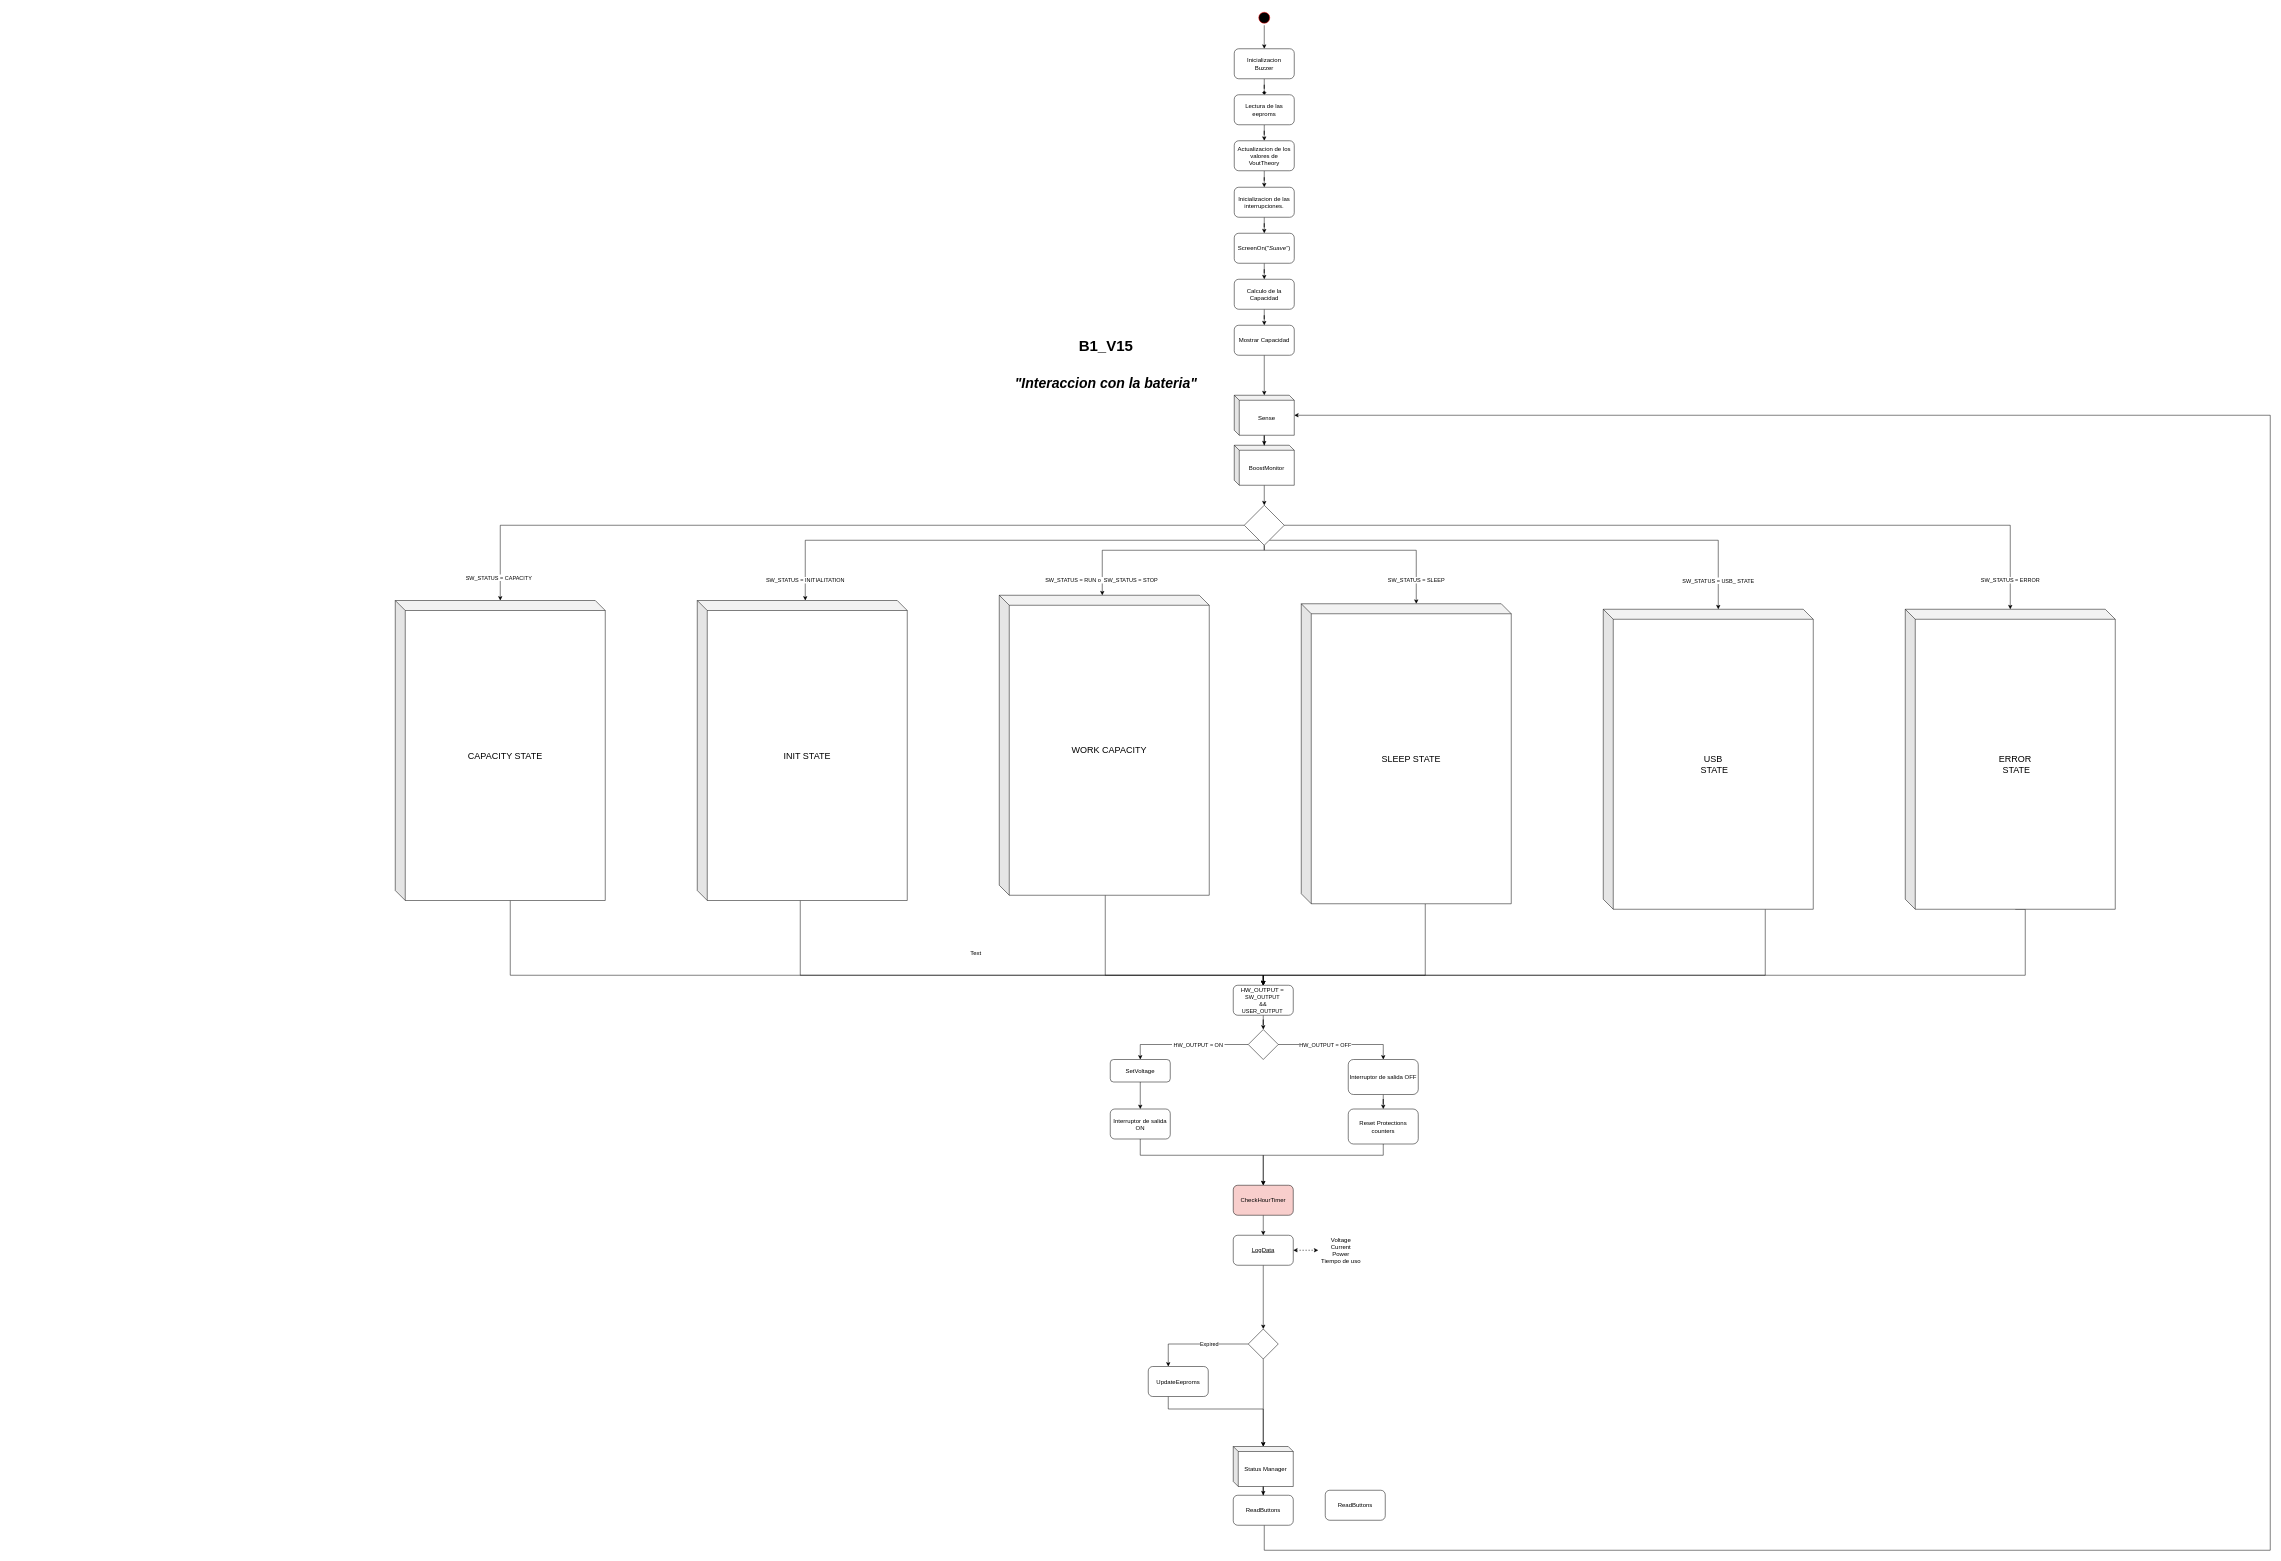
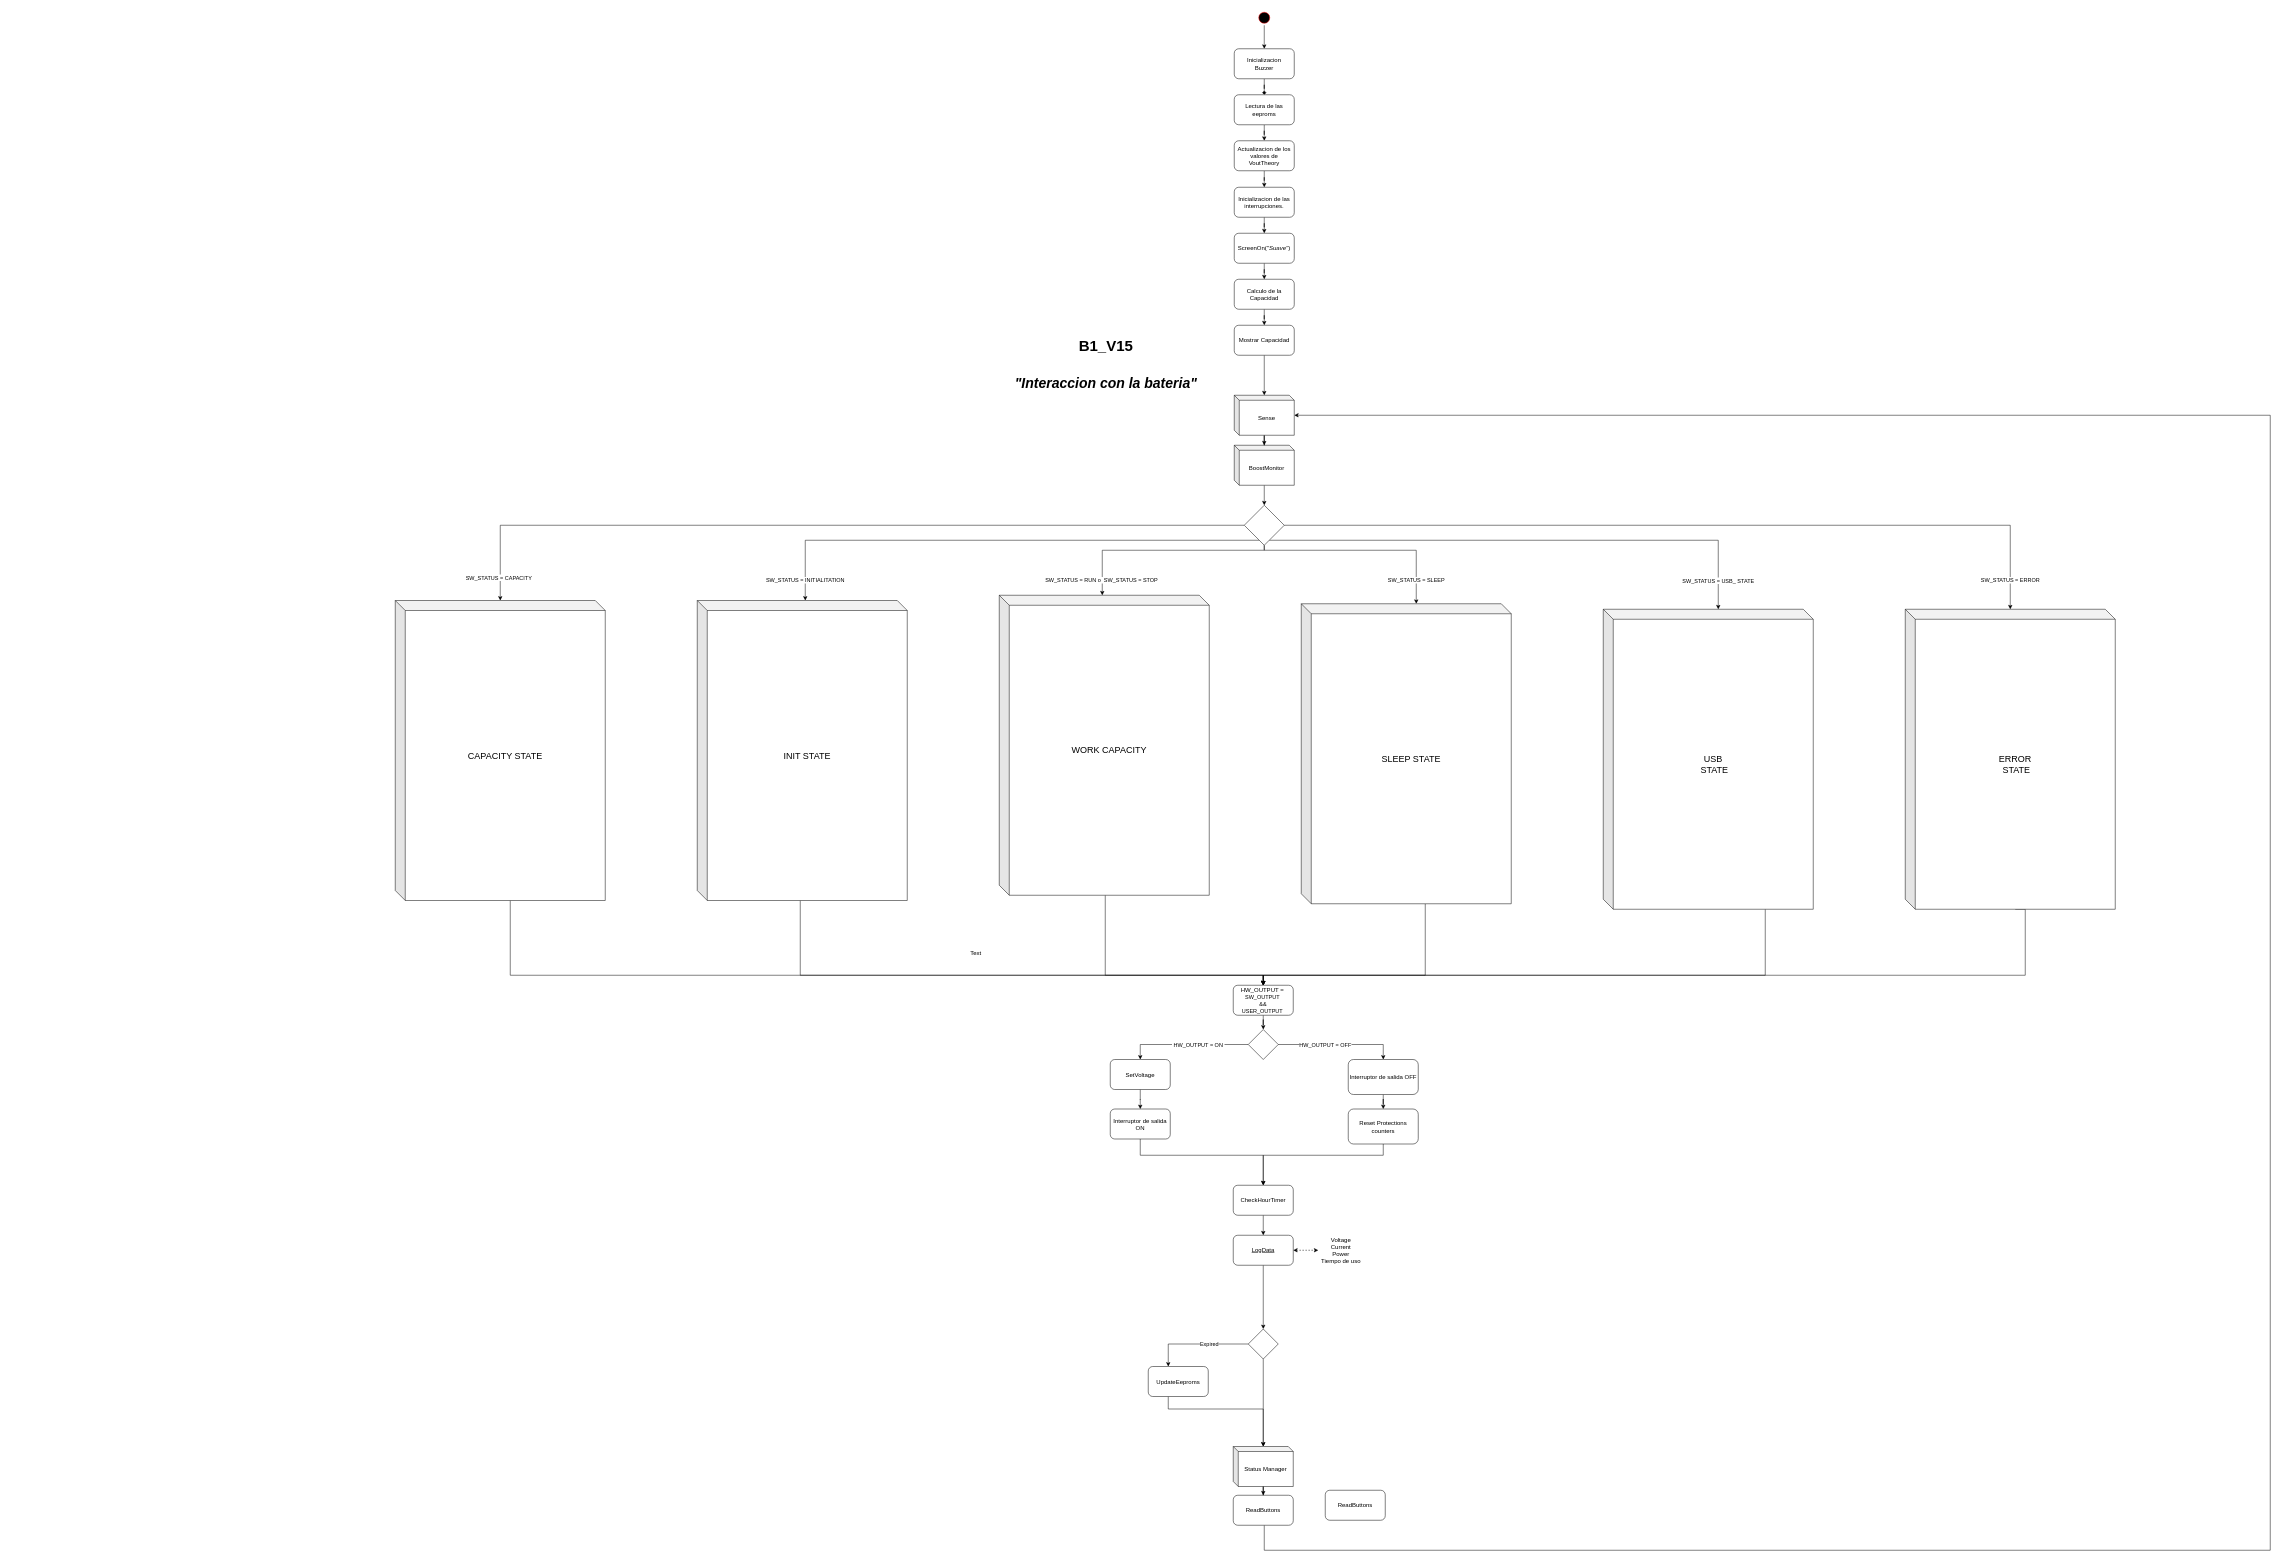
(1140, 1071) -> (1140, 1075)
(1263, 1200) -> (1263, 1200)
